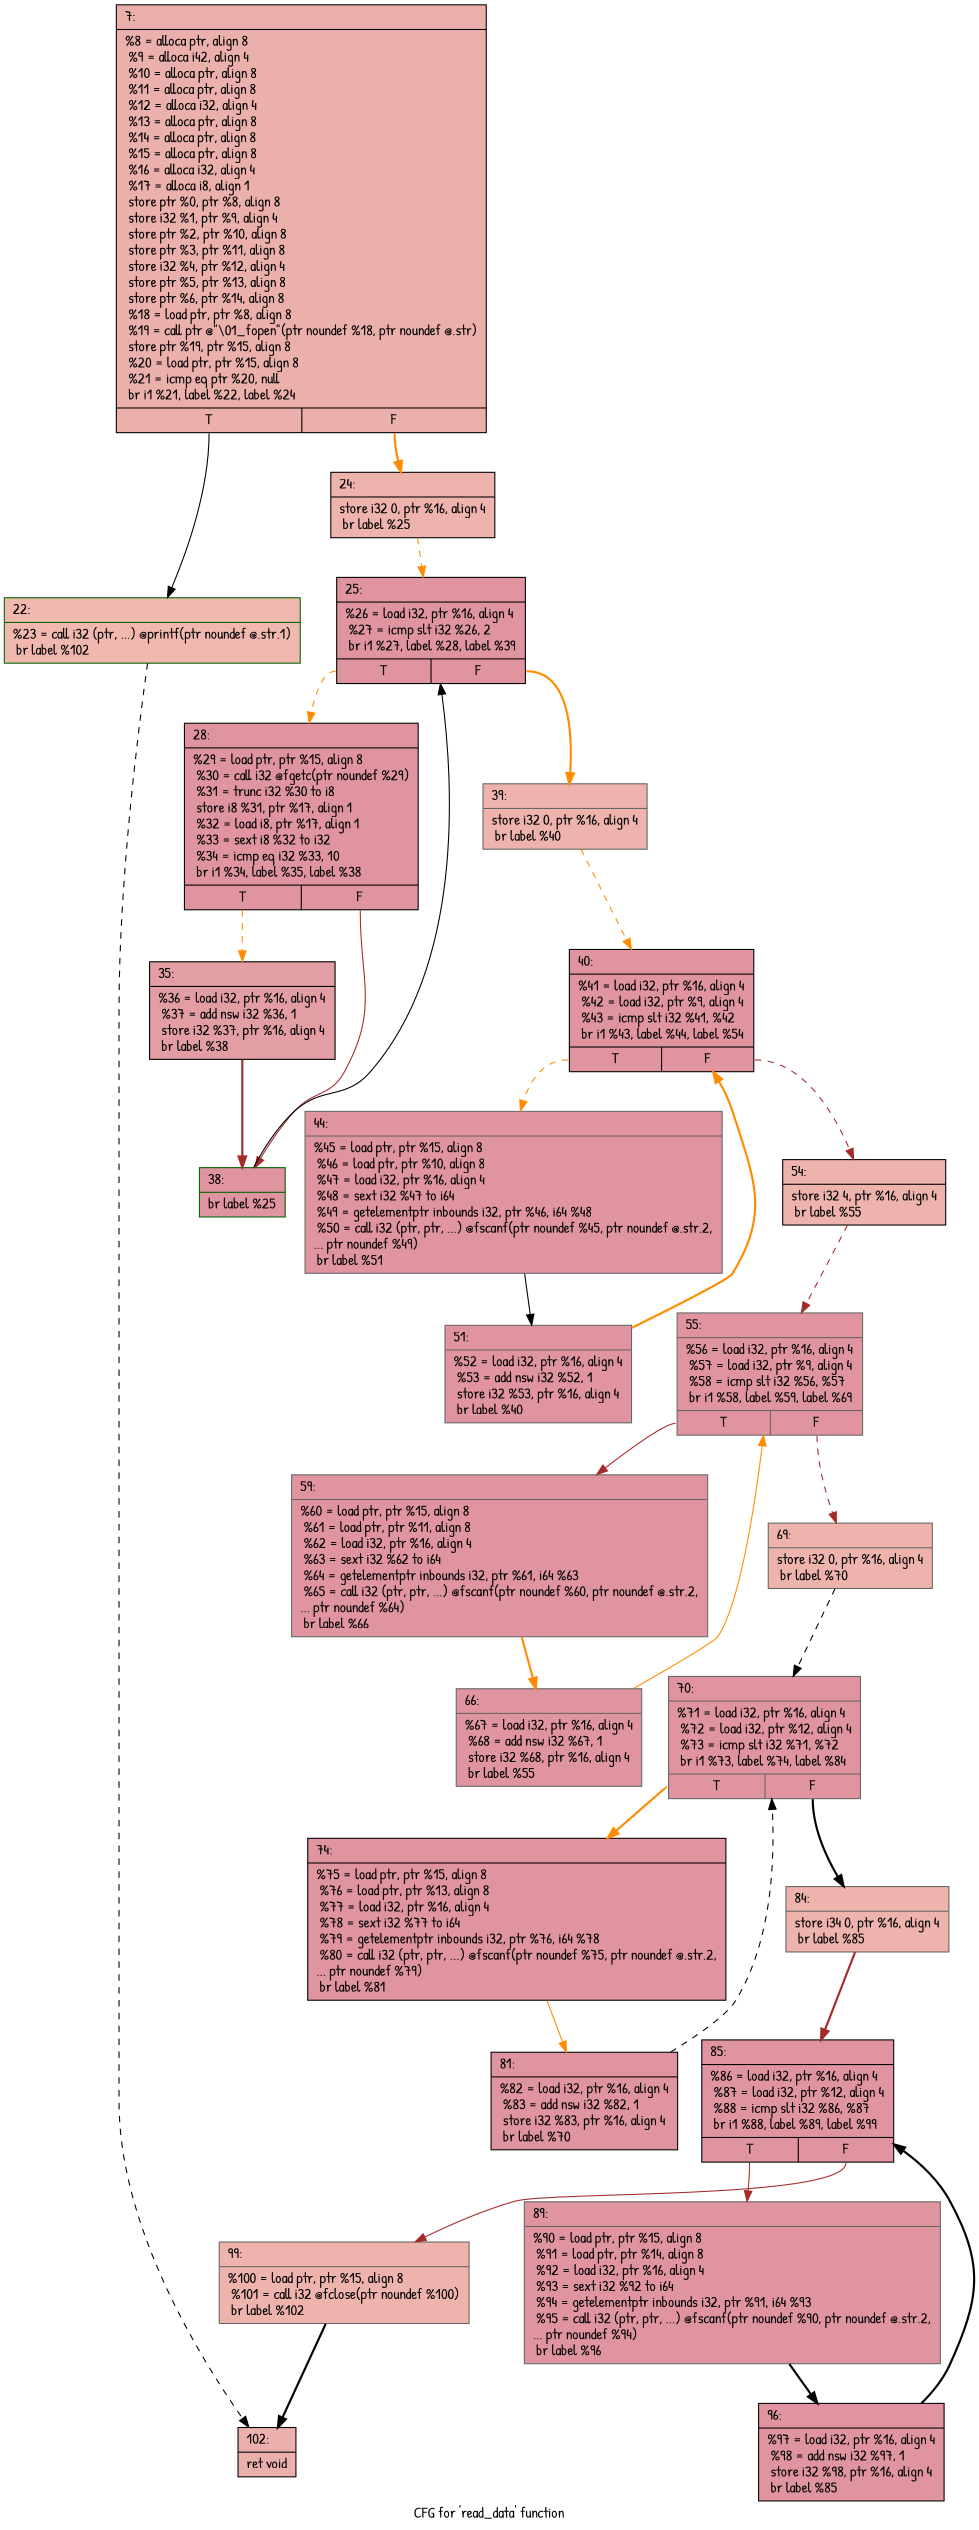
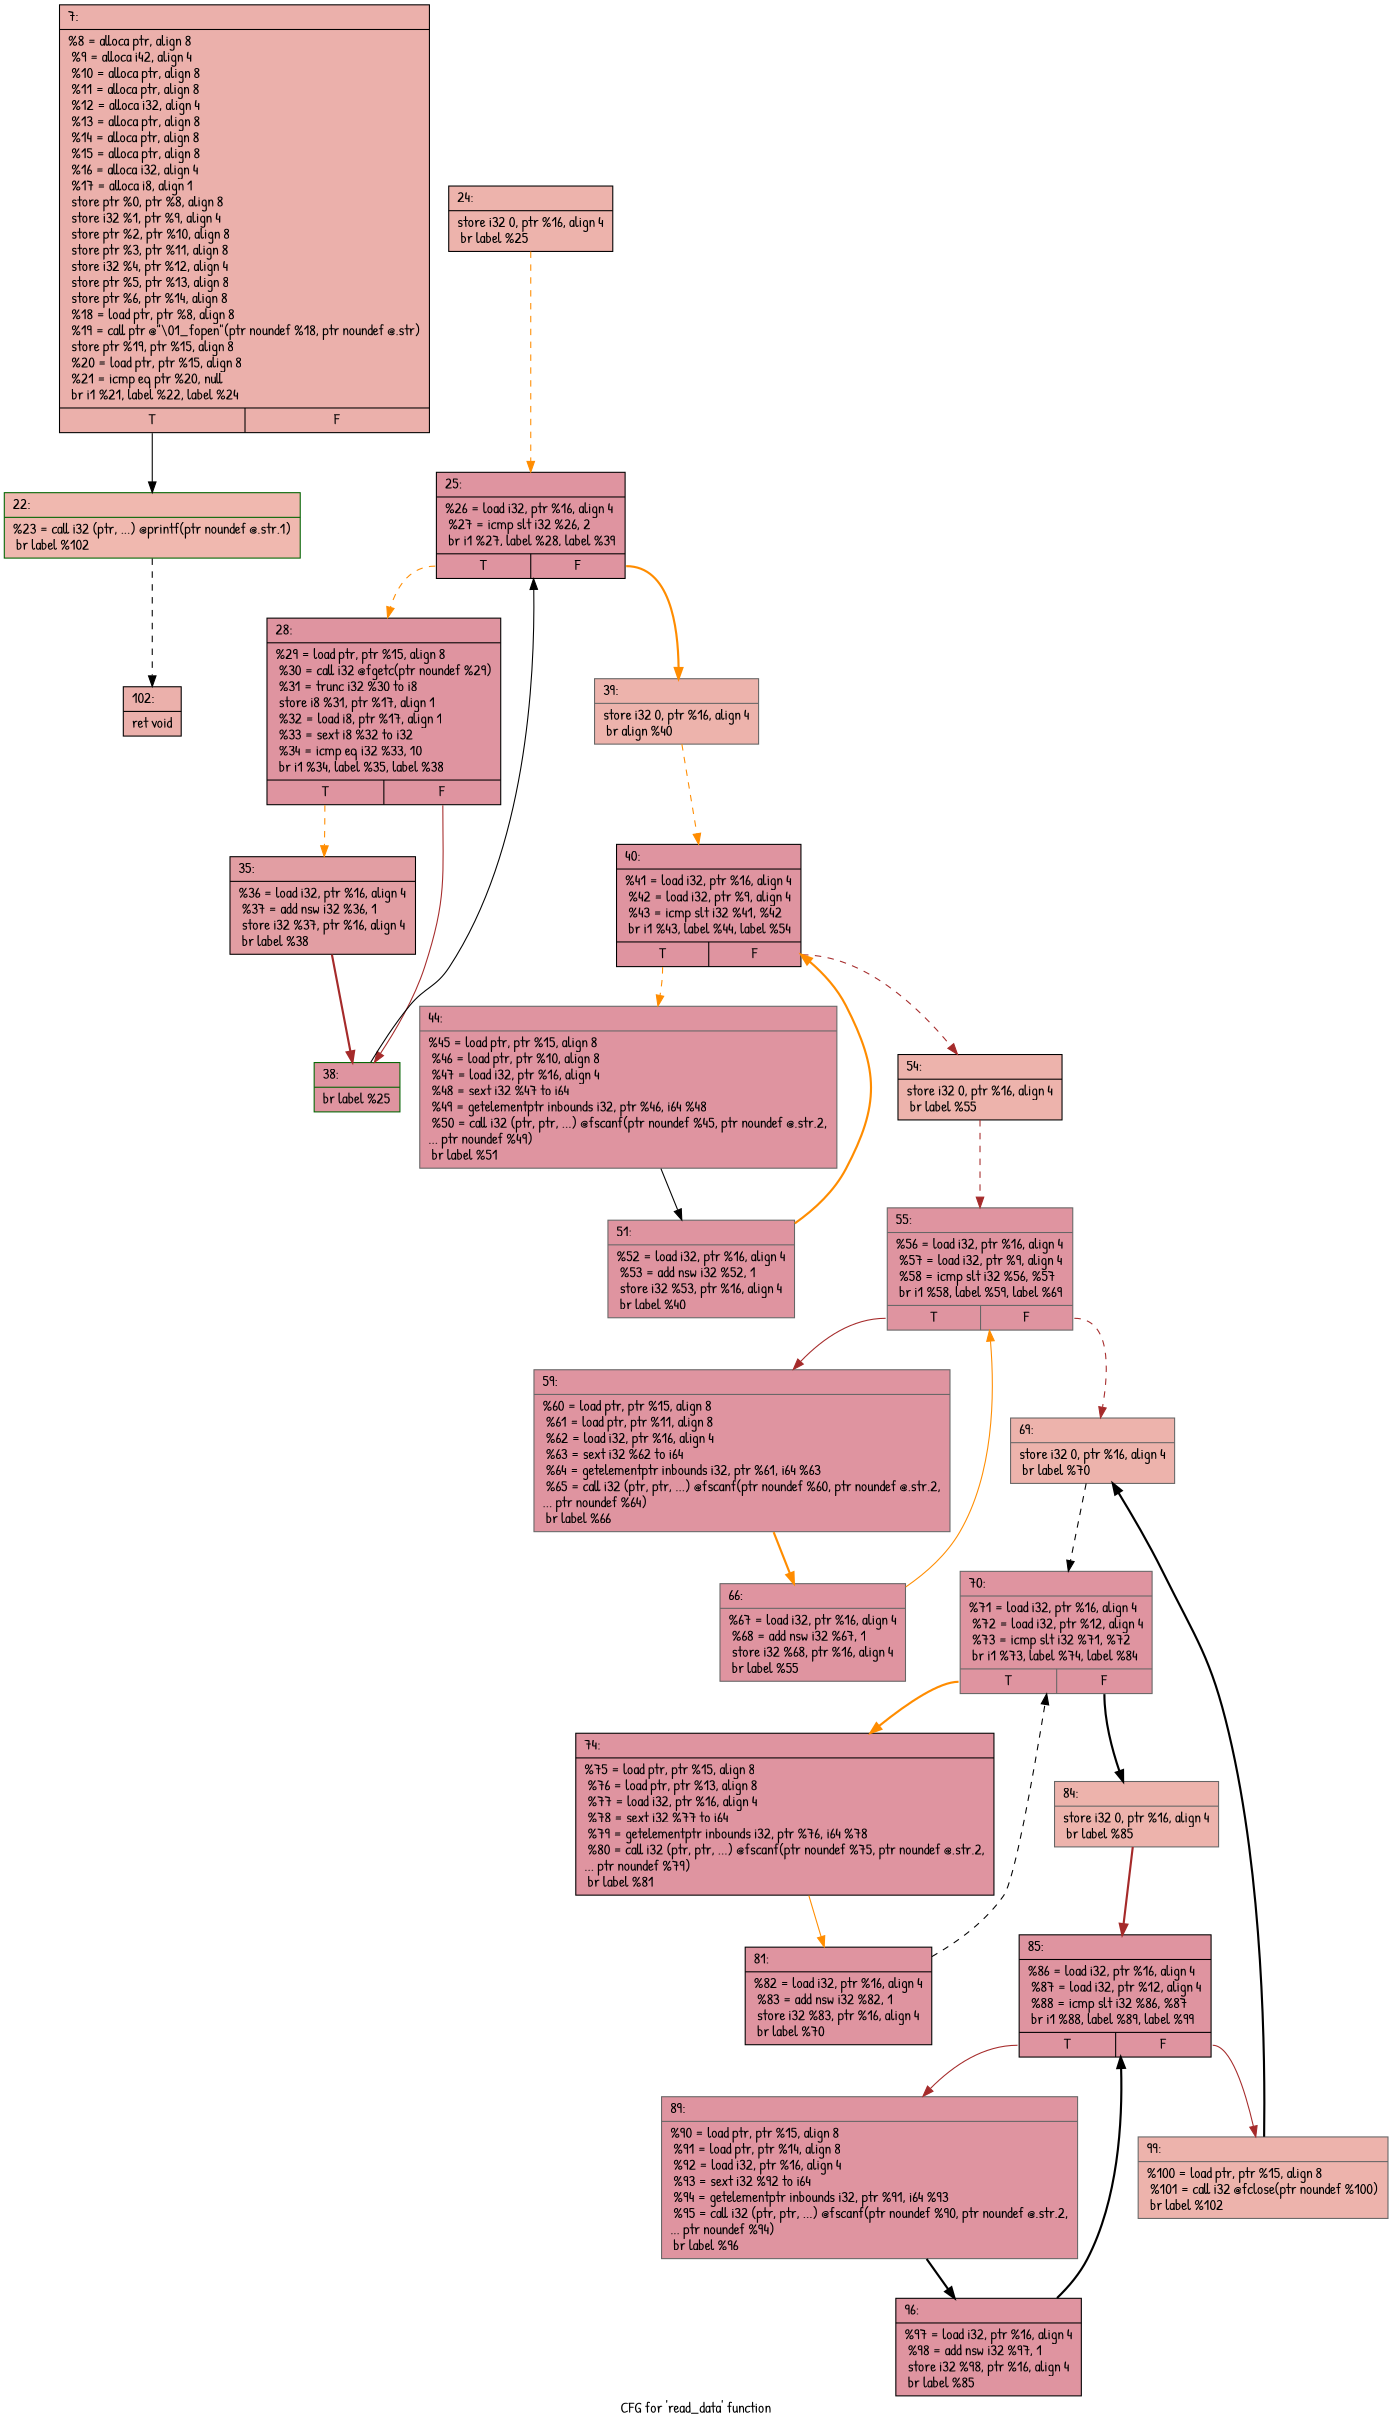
(396, 447) -> none
(526, 836) -> (638, 731)
(864, 1196) -> (980, 1091)
(867, 1923) -> (1137, 1818)
(304, 2371) -> (1242, 1802)
